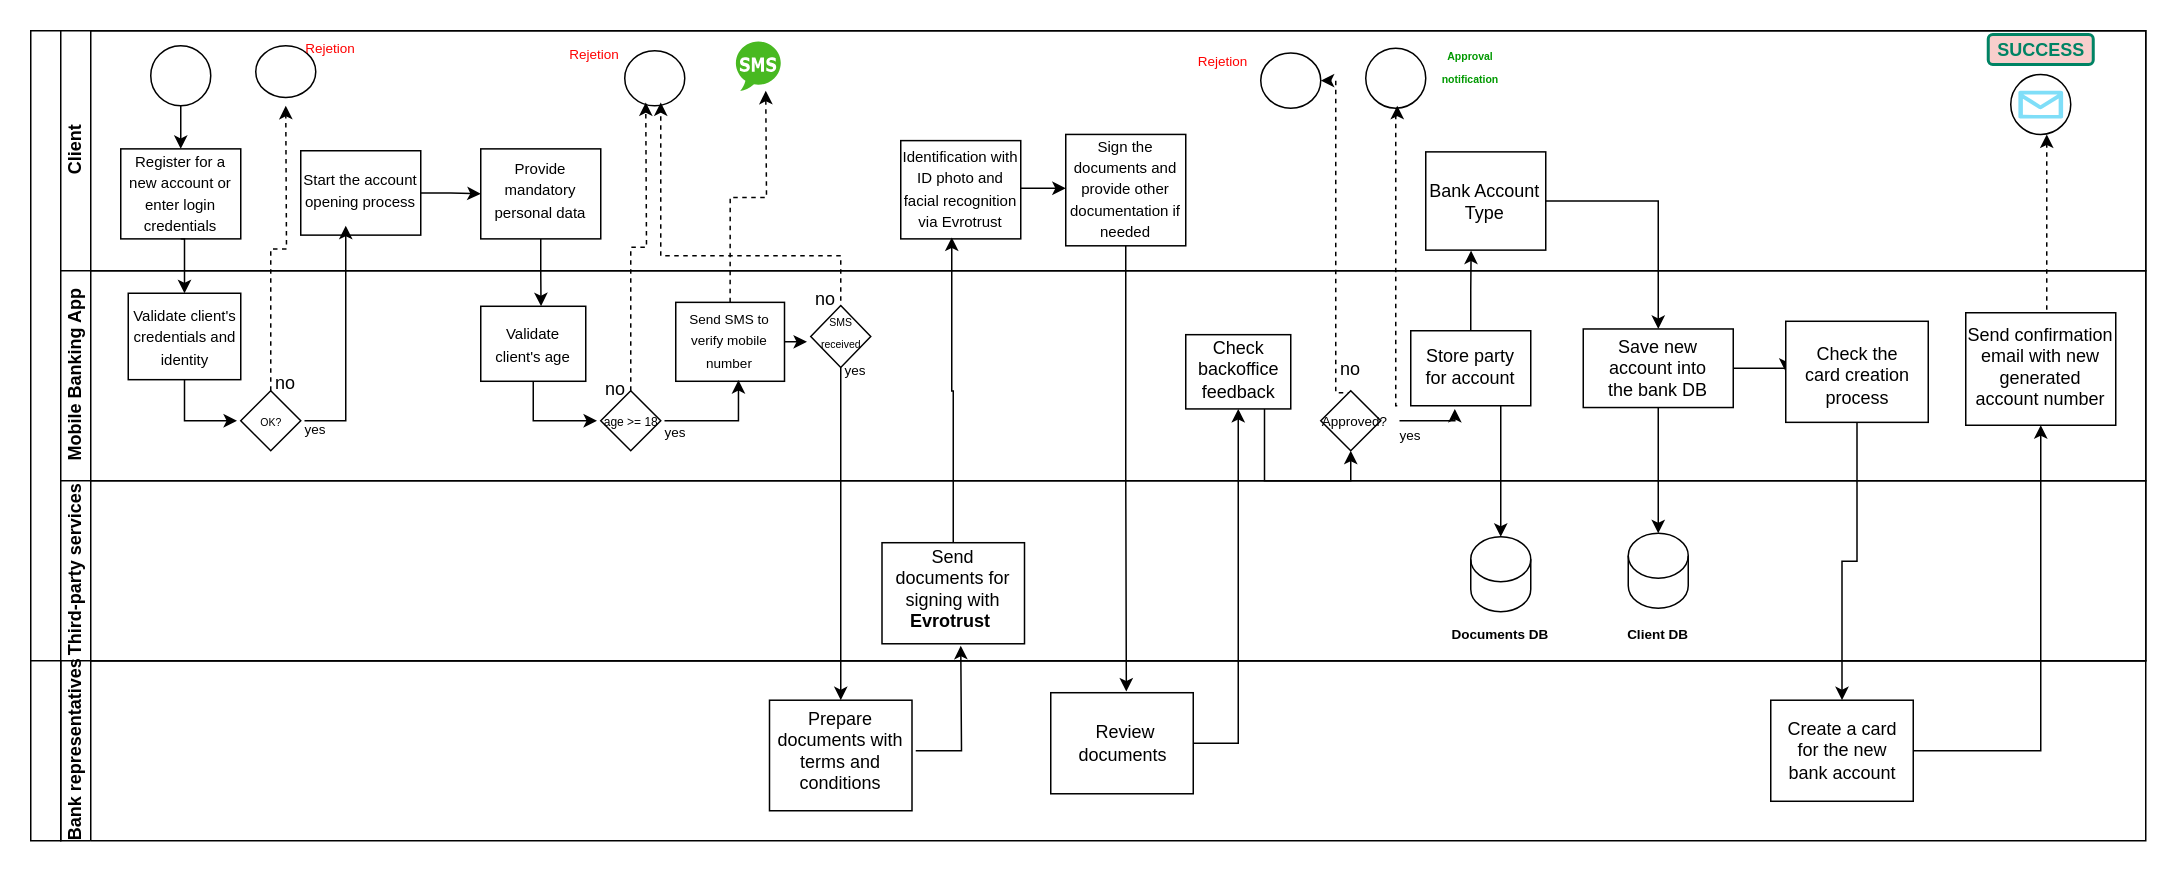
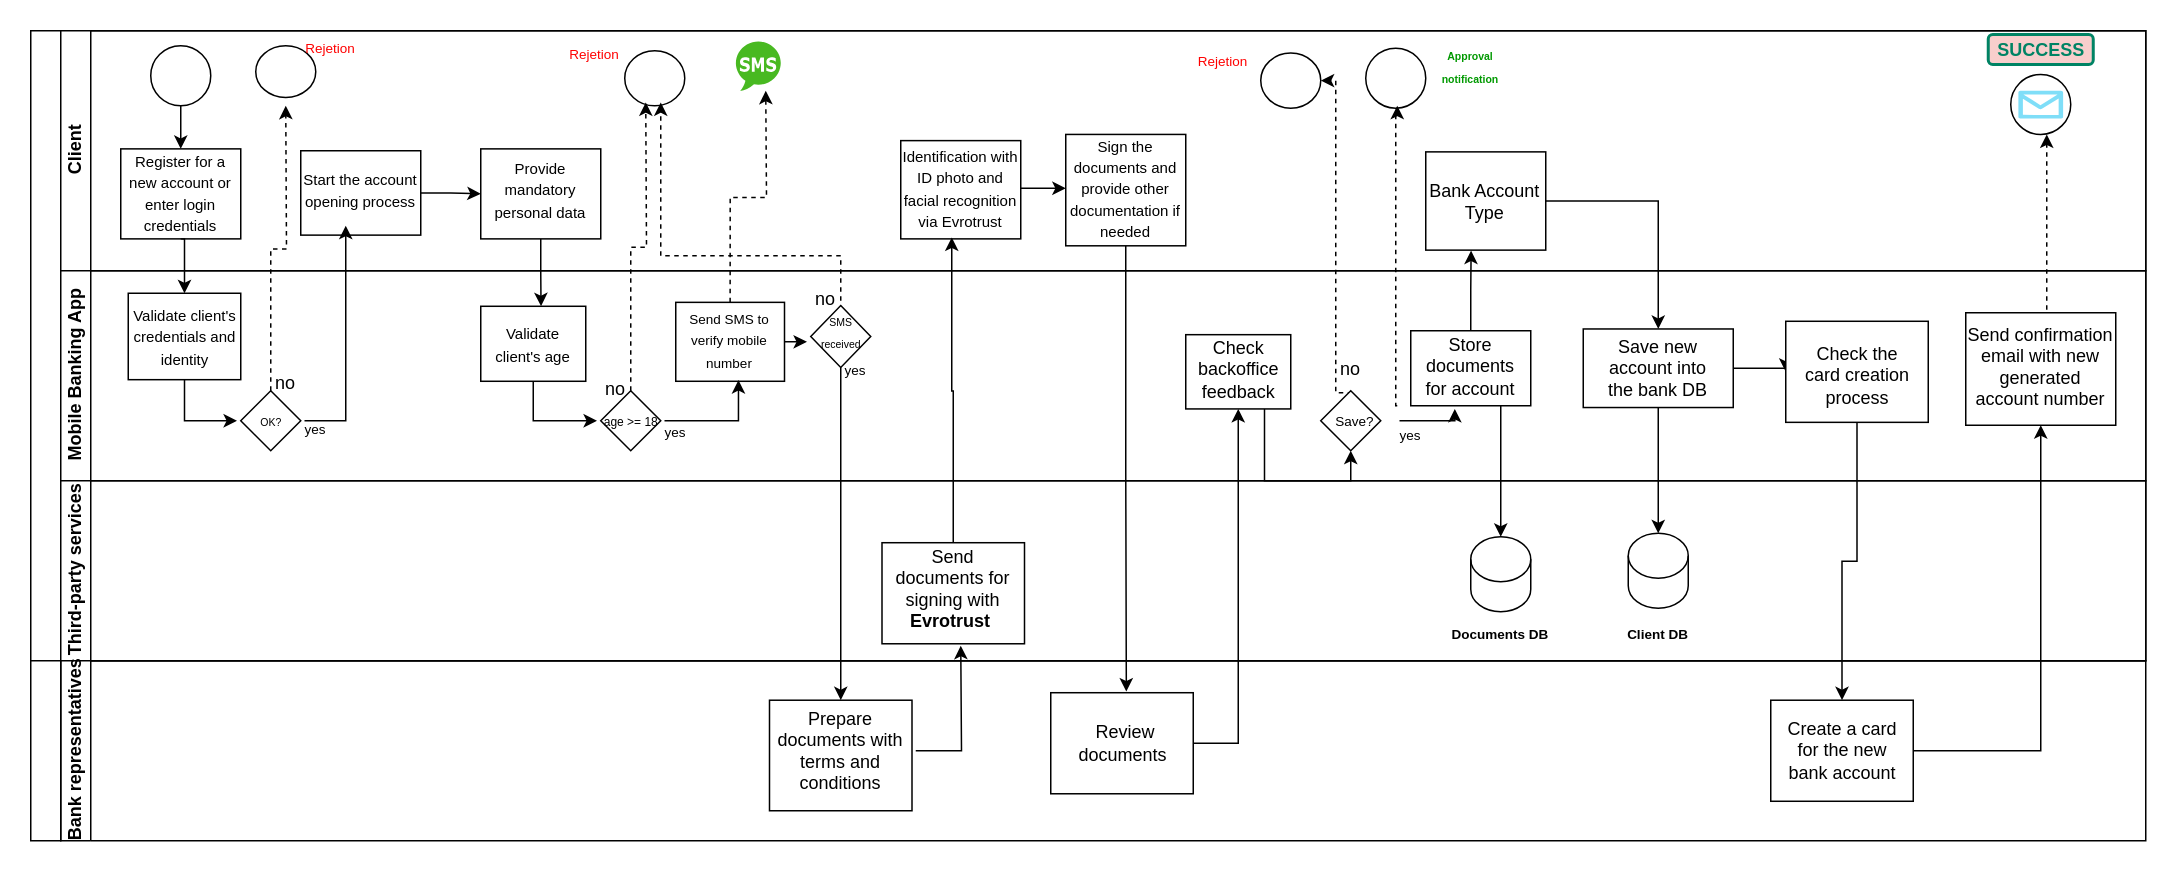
(1471, 367) -> (1471, 367)
(1355, 421) -> (1355, 421)
